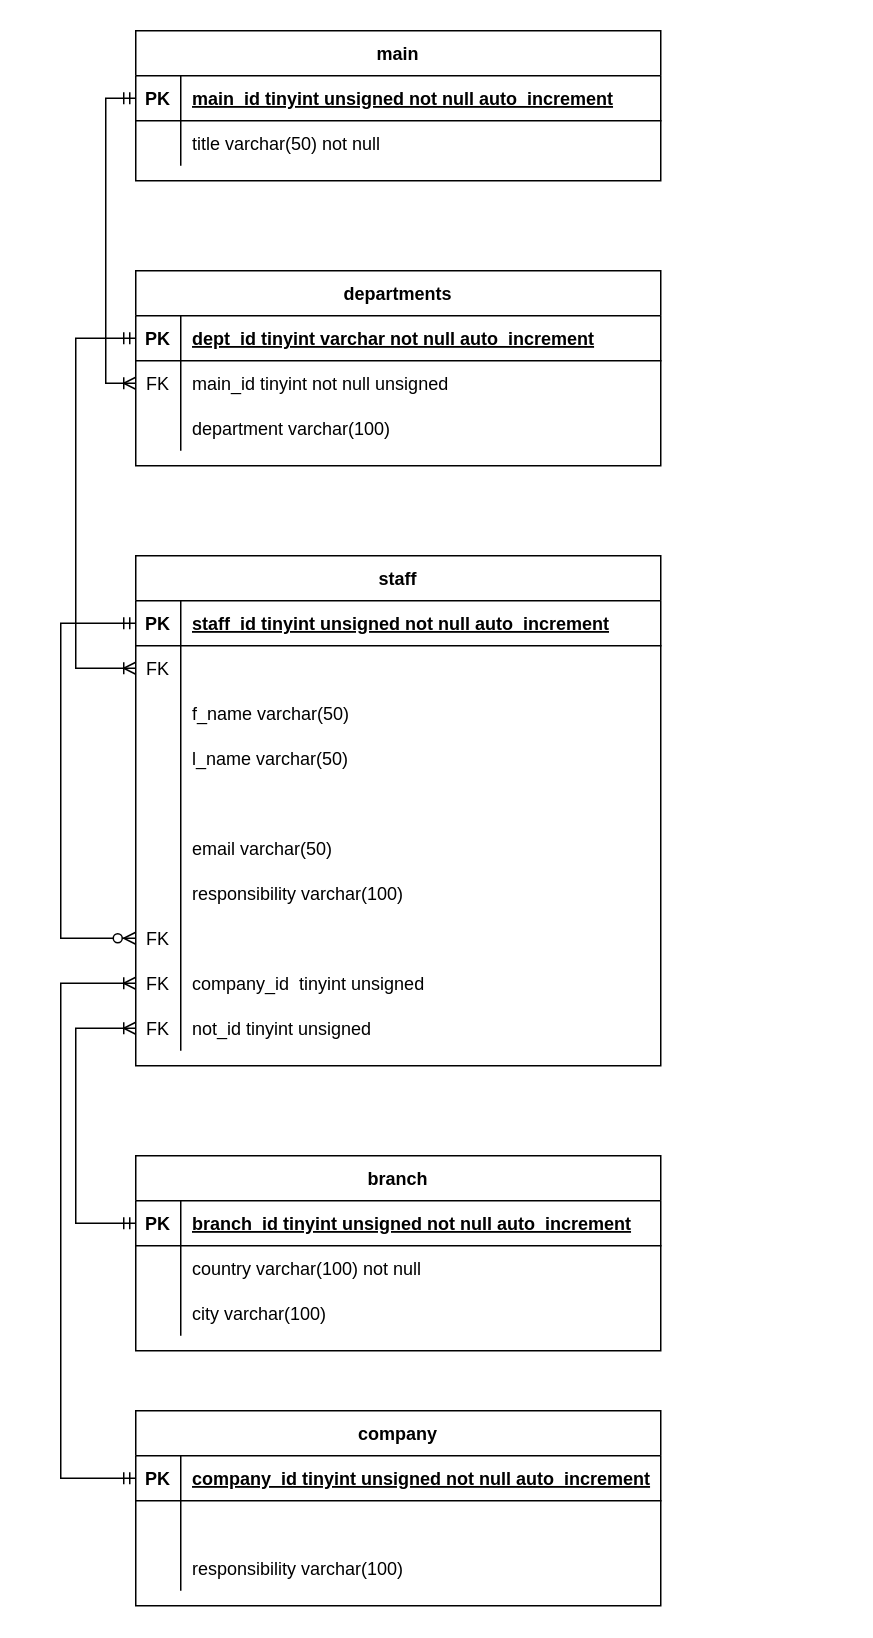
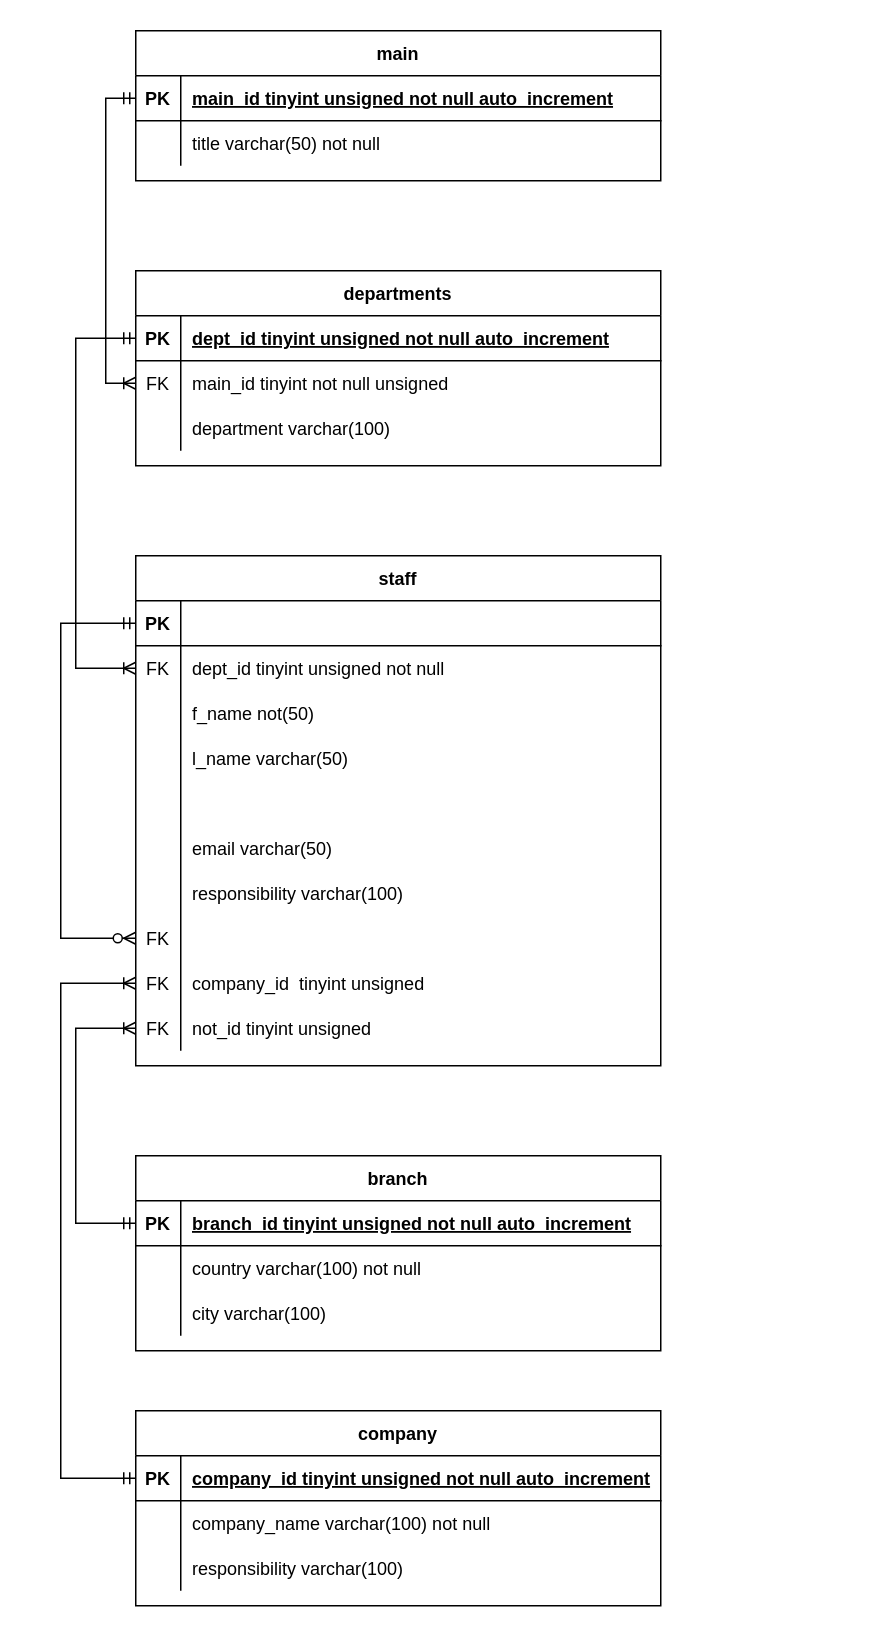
(403, 339) -> (406, 339)
(421, 623) -> none
none -> (421, 668)
(280, 714) -> (260, 714)
none -> (421, 1523)
